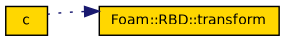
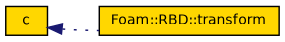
(66, 12) -> (81, 30)
